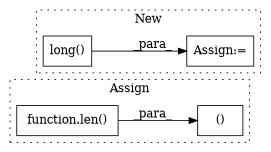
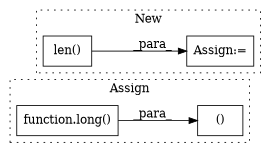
(67, 51) -> (67, 51)
(67, 121) -> (67, 121)
